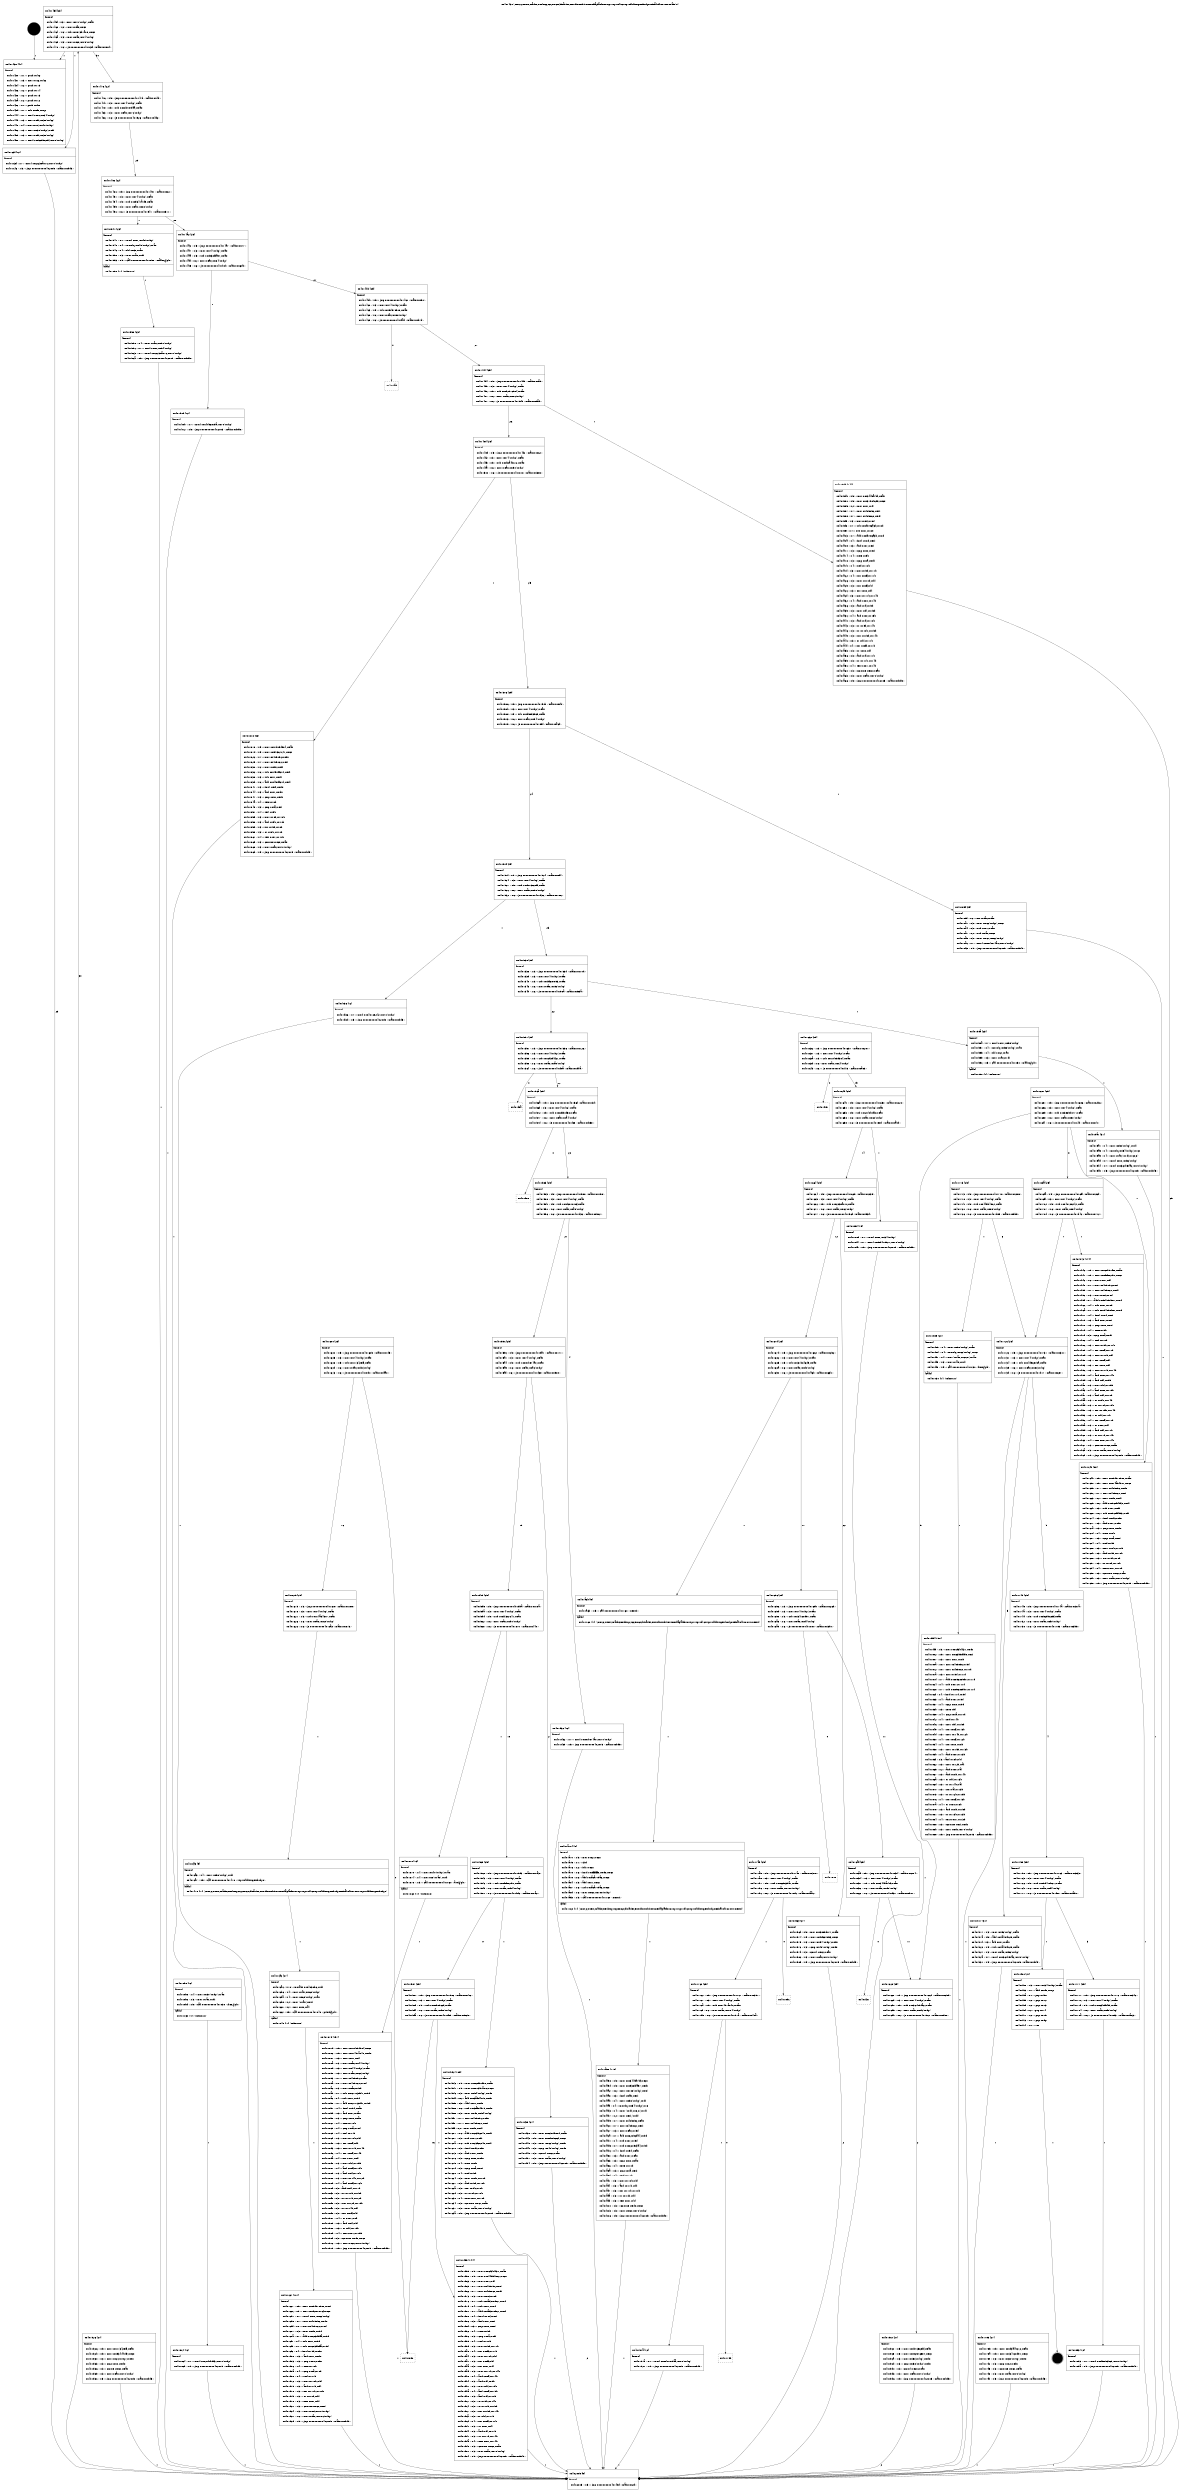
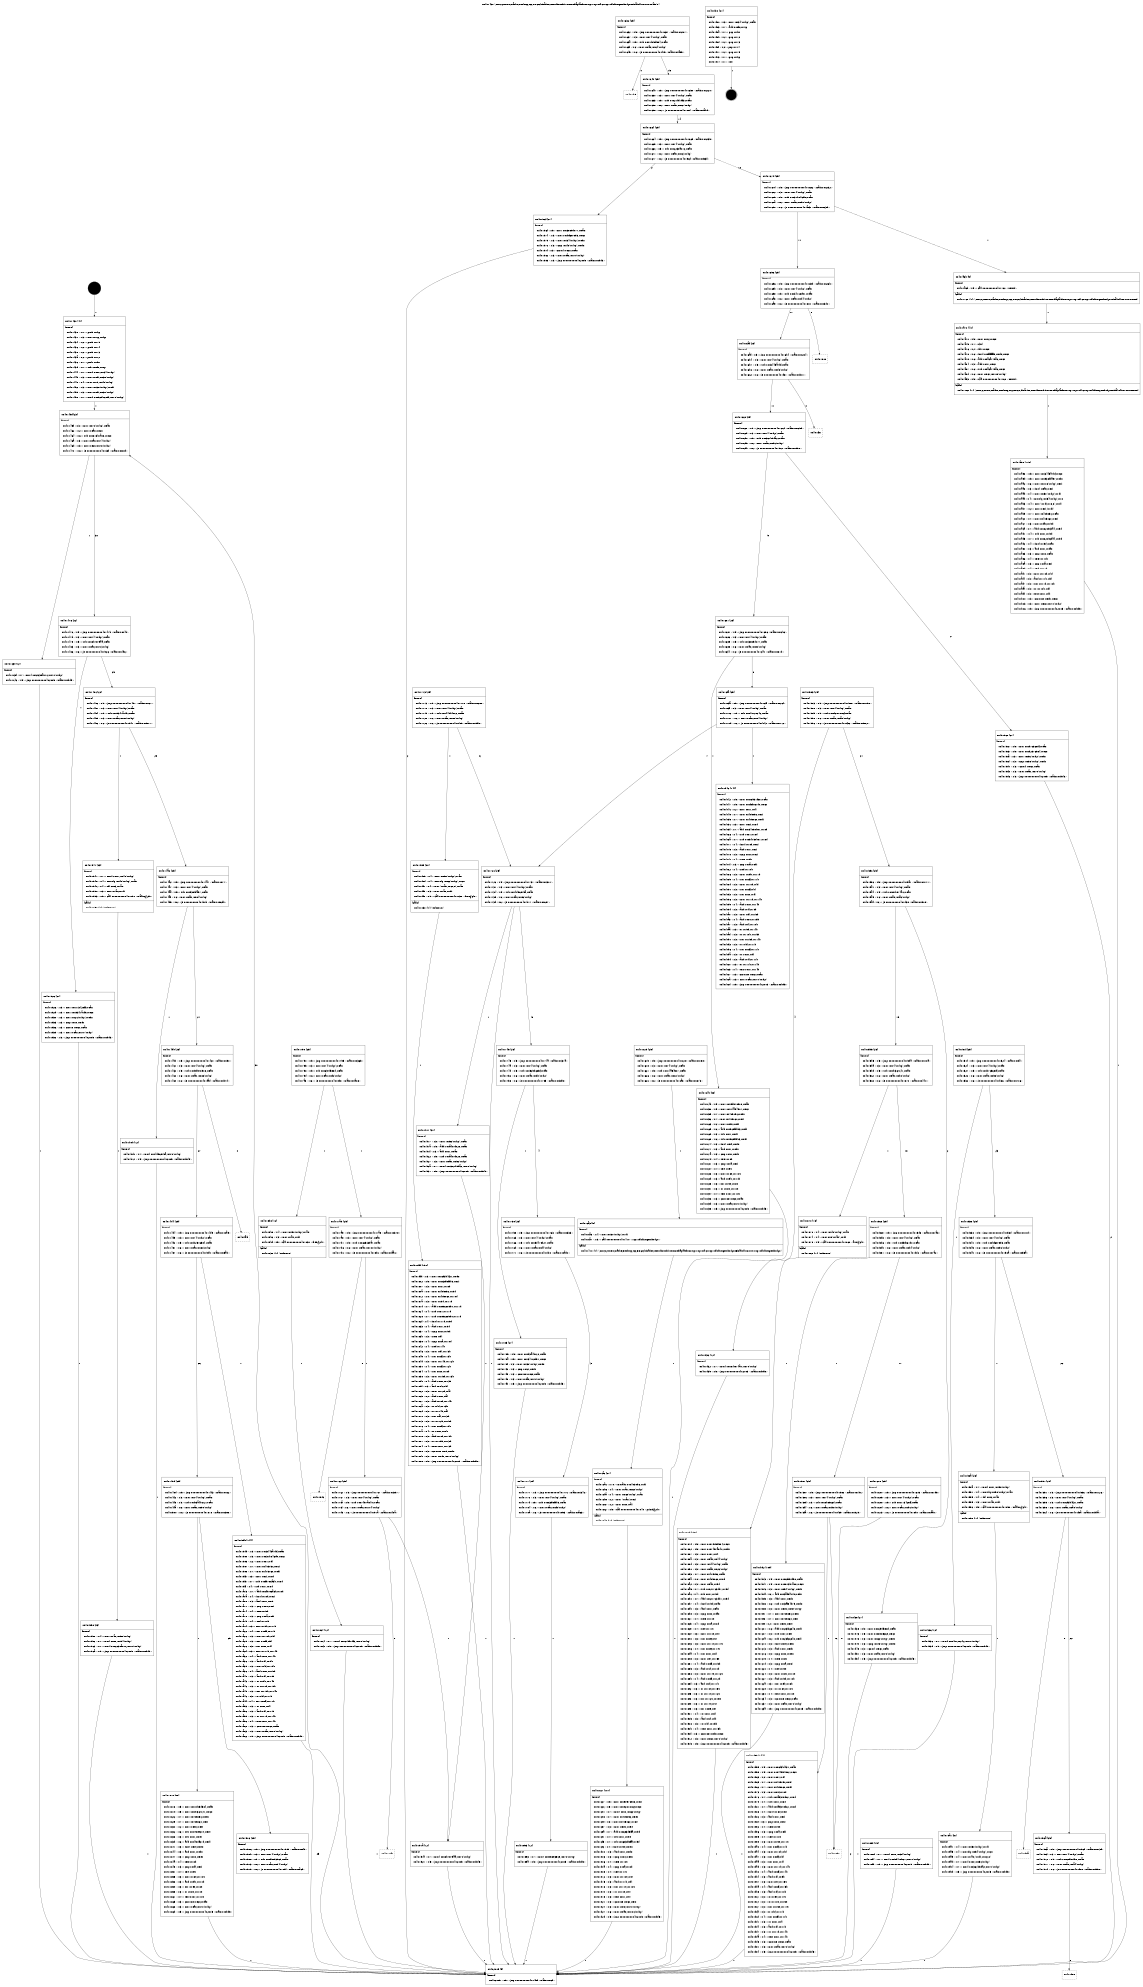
(63, 55) -> (94, 405)
(530, 793) -> none
none -> (70, 823)
(990, 928) -> none
(57, 1012) -> (40, 1151)
none -> (328, 1065)
(566, 1152) -> none
(877, 1174) -> none
none -> (498, 1211)
(338, 1483) -> none
(919, 1516) -> (761, 534)
(844, 1525) -> (652, 168)
(1007, 1611) -> (488, 1017)
(1045, 1933) -> none
(973, 2380) -> (479, 1507)
